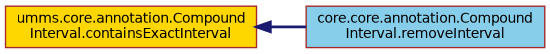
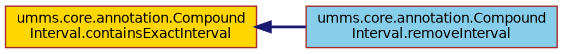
(425, 27) -> (432, 27)
